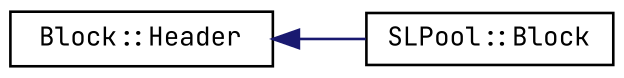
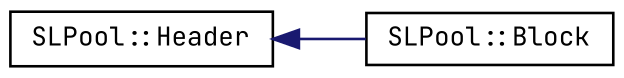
(142, 39) -> (142, 39)
